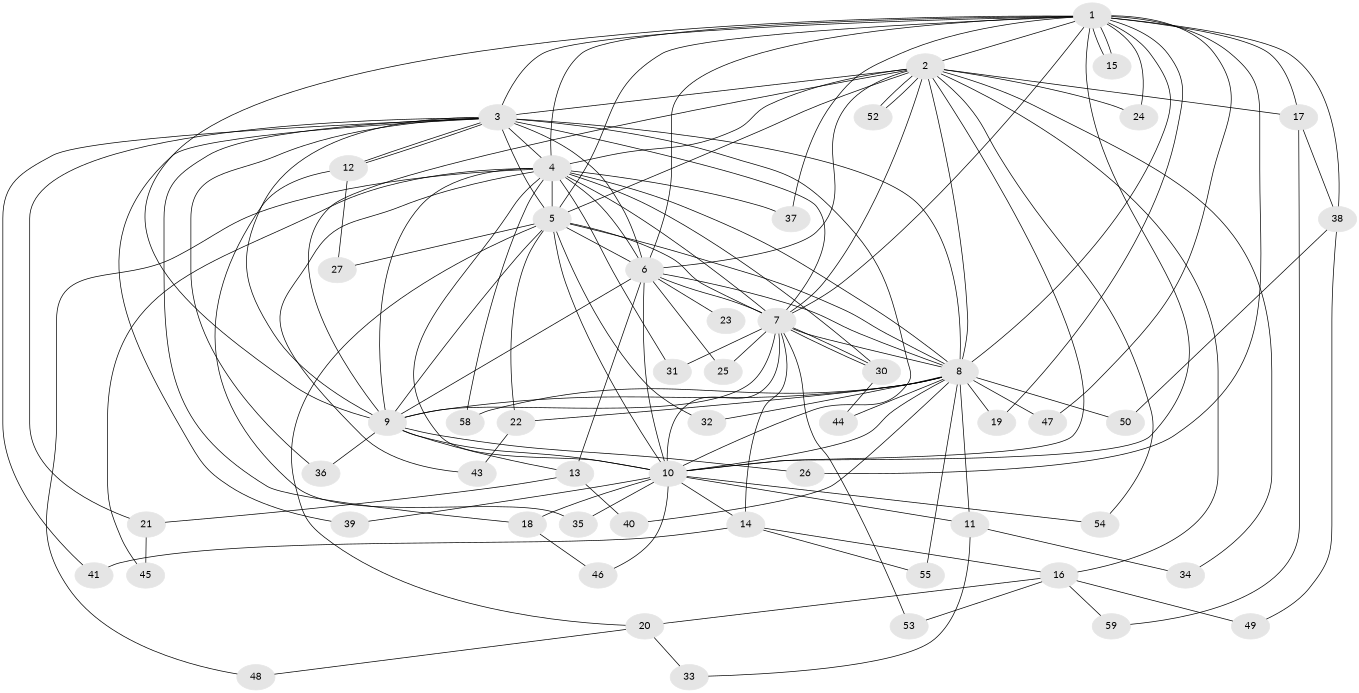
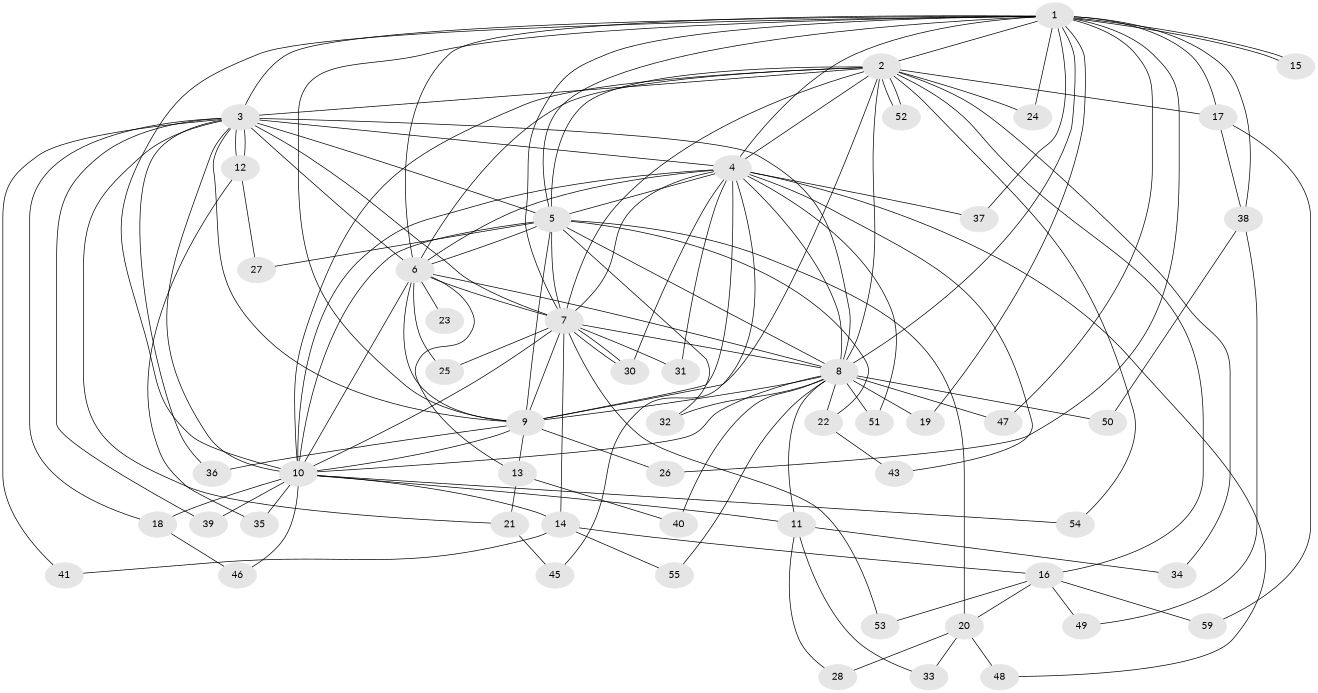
(465, 423) -> (874, 423)
(838, 423) -> none
none -> (838, 677)
